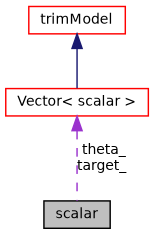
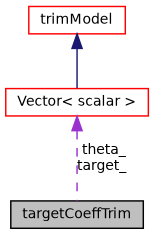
(77, 215) -> (77, 215)
